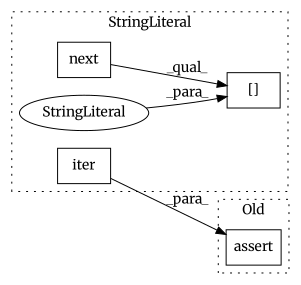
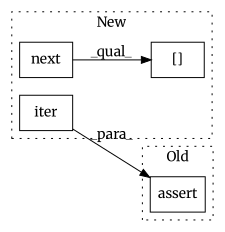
(150, 23) -> (112, 23)
(84, 113) -> none
